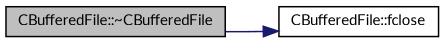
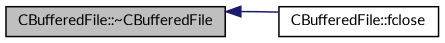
(244, 32) -> (260, 12)
